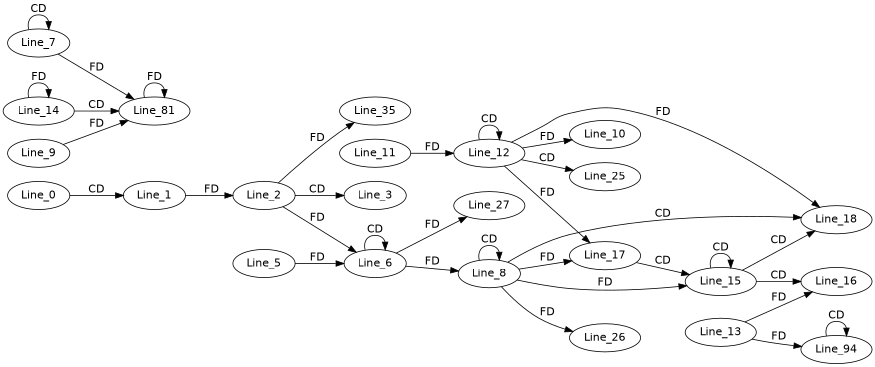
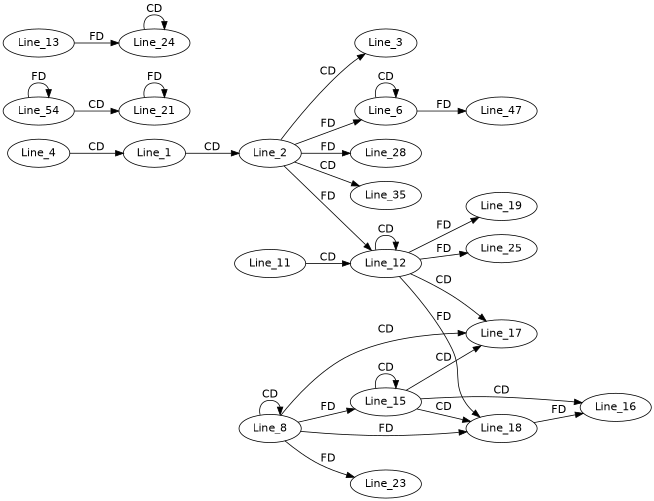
(39, 43) -> none
(39, 111) -> (39, 111)
(154, 111) -> (154, 111)
(605, 134) -> (502, 206)
(317, 138) -> (328, 166)
(432, 147) -> (328, 258)
(39, 153) -> none
none -> (386, 153)
(547, 158) -> (444, 249)
(212, 190) -> (212, 147)
(547, 193) -> (444, 280)
(39, 195) -> (39, 153)
none -> (325, 205)
(489, 206) -> (502, 111)
(663, 214) -> (386, 429)
(547, 258) -> (386, 330)
(264, 264) -> none
(428, 268) -> none
(659, 268) -> (440, 370)
(775, 309) -> (555, 419)
(605, 338) -> (386, 484)
(836, 350) -> (154, 43)
